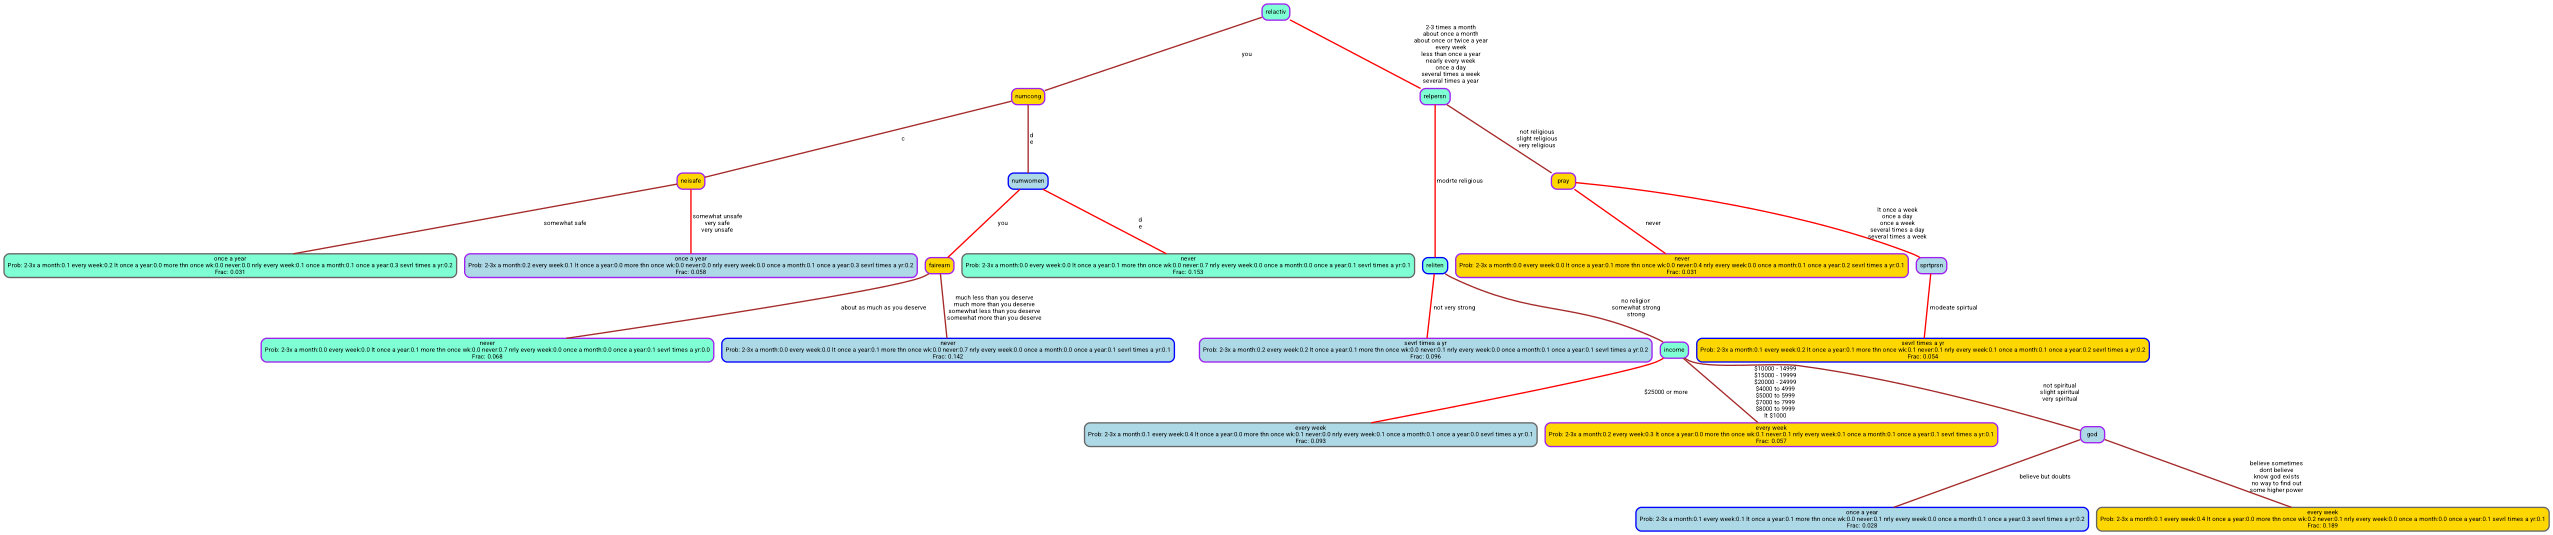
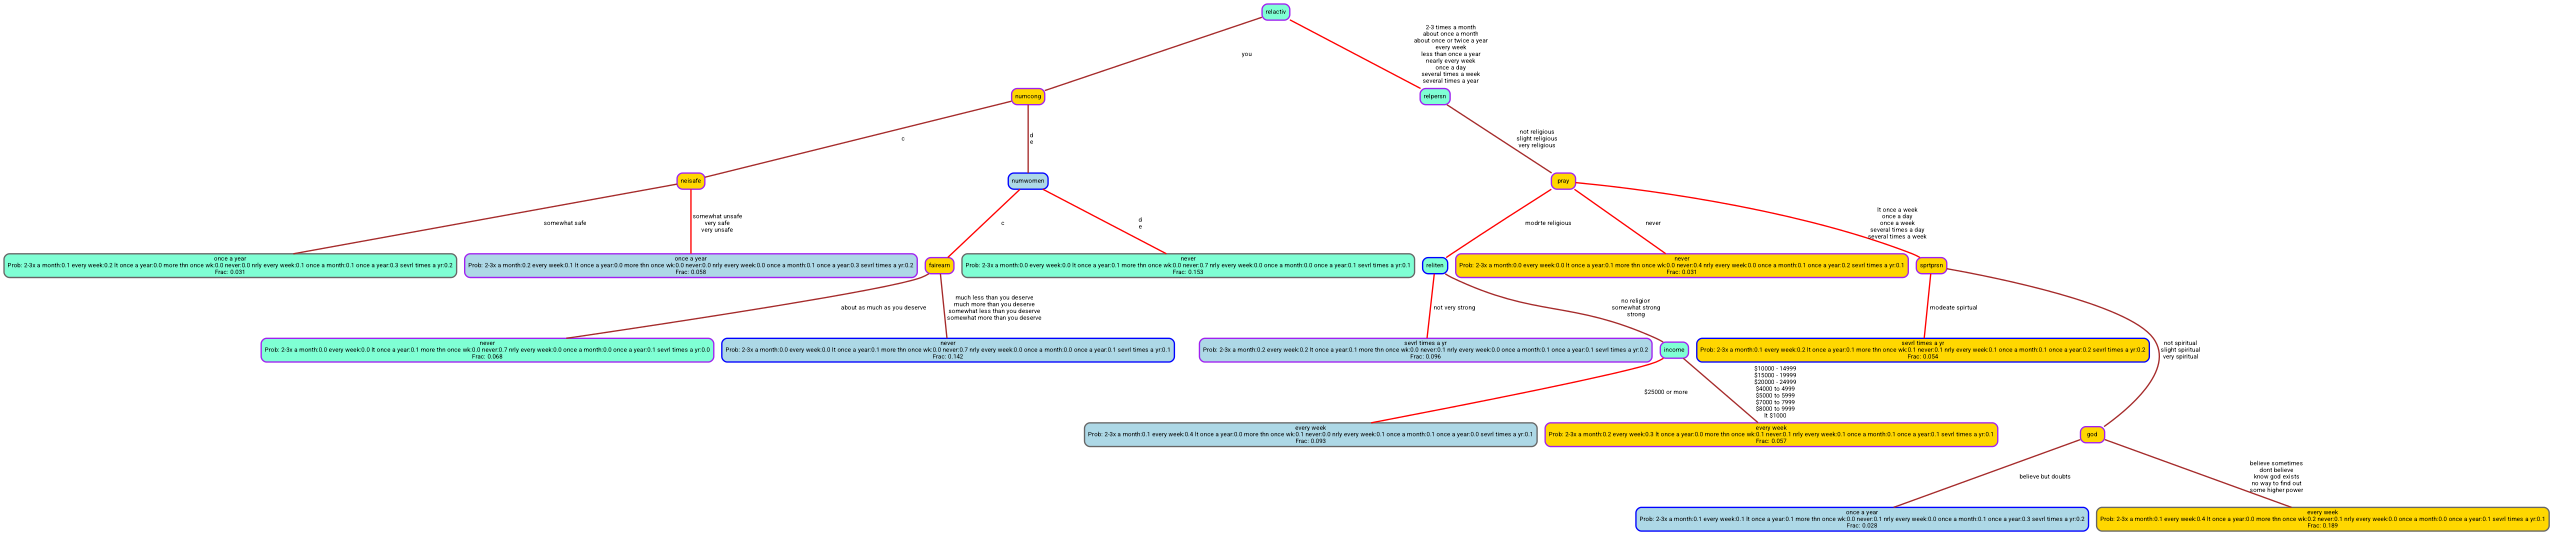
(1435, 181) -> (1499, 223)
(1002, 223) -> (1002, 223)
(1932, 266) -> (1932, 266)
(1884, 380) -> (2107, 310)
(2093, 435) -> (2093, 435)
